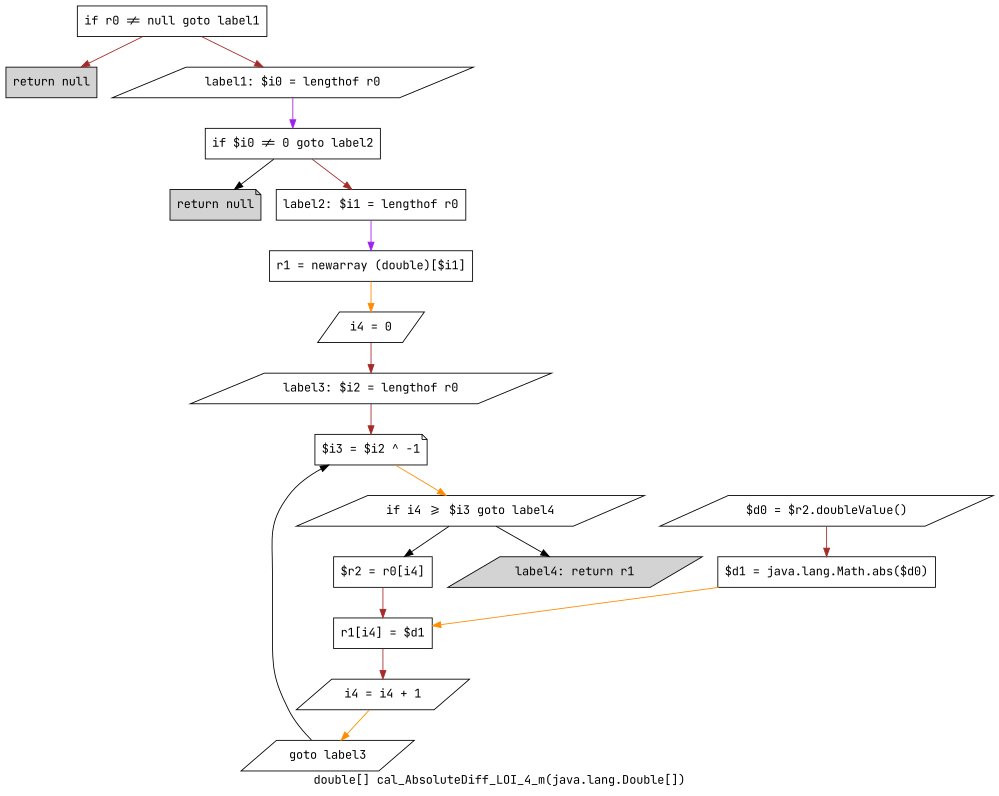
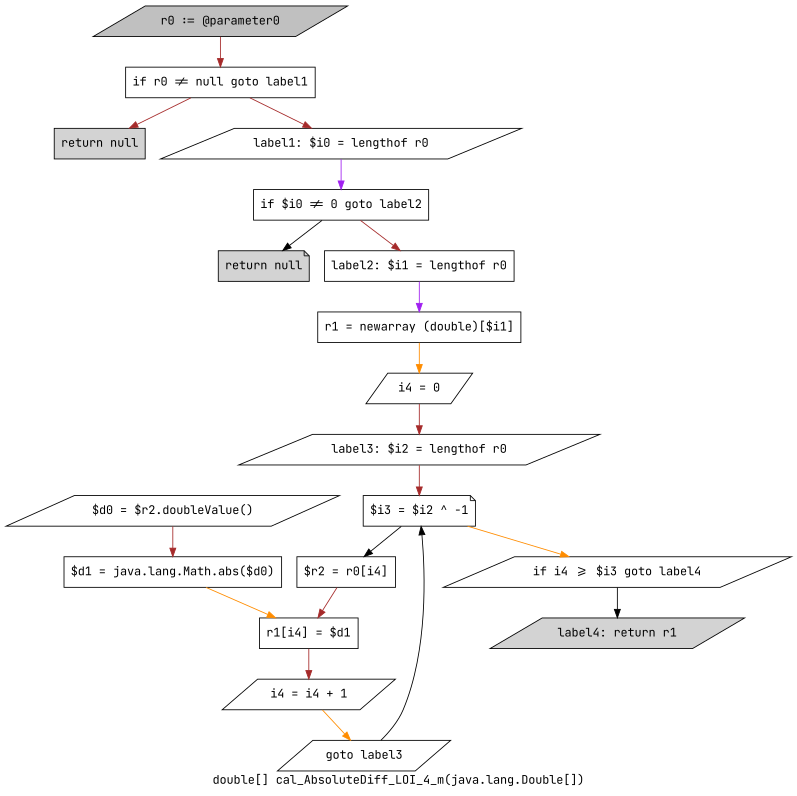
none -> (220, 21)
(430, 539) -> (386, 539)
